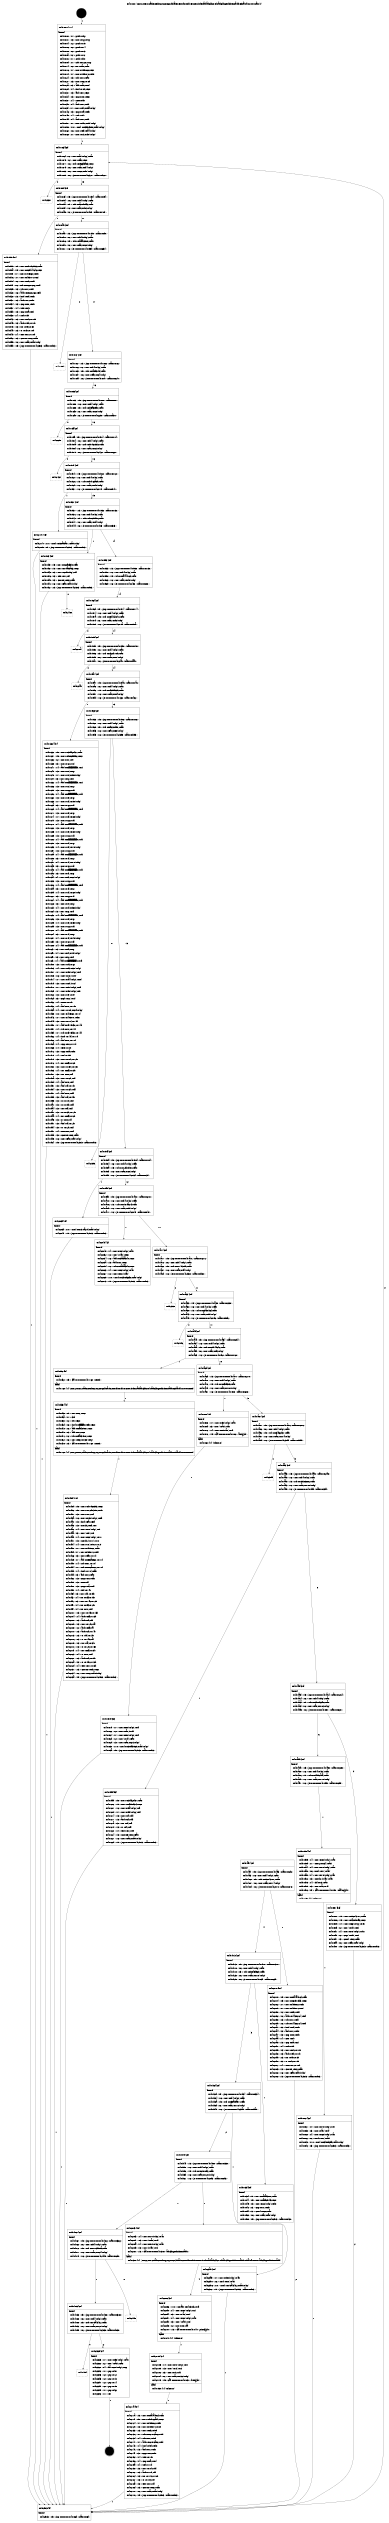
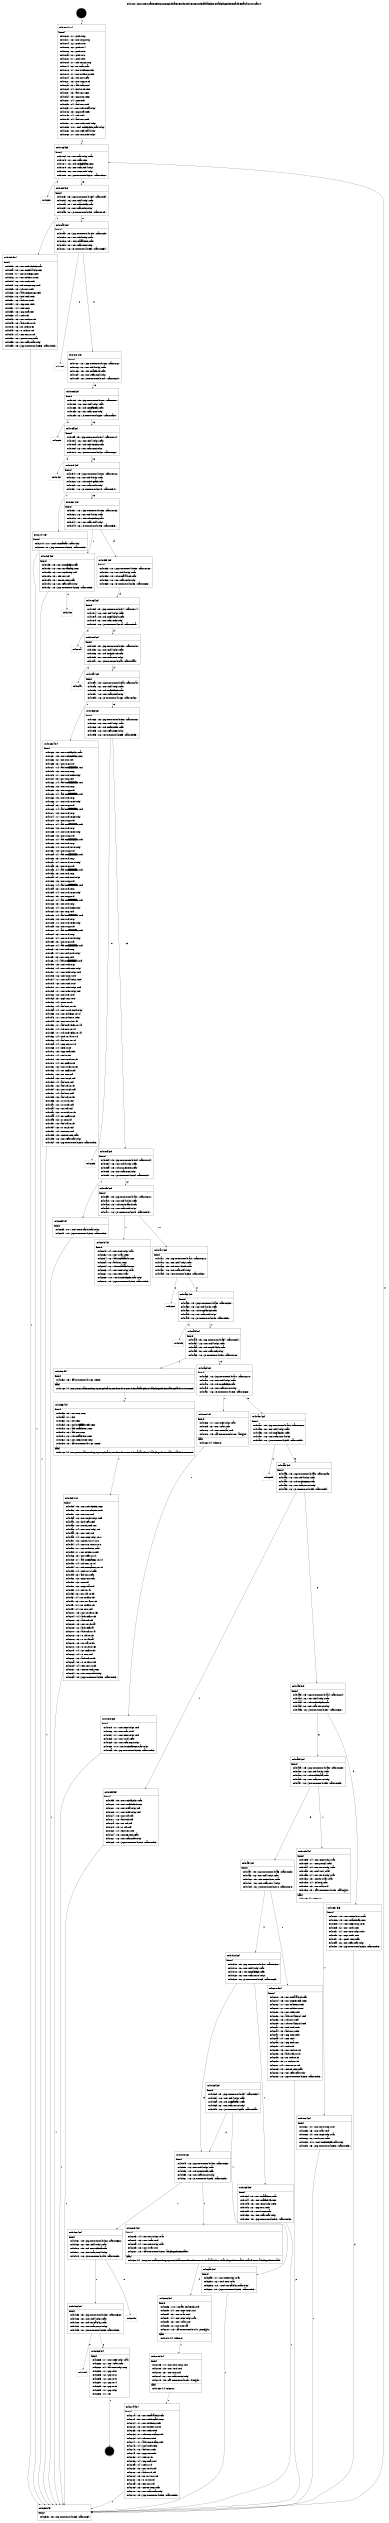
none -> (293, 1823)
(243, 2032) -> (206, 2064)
none -> (290, 2447)
